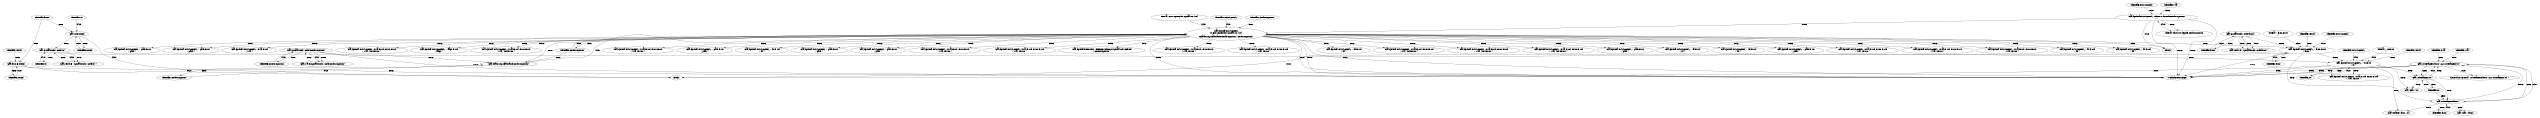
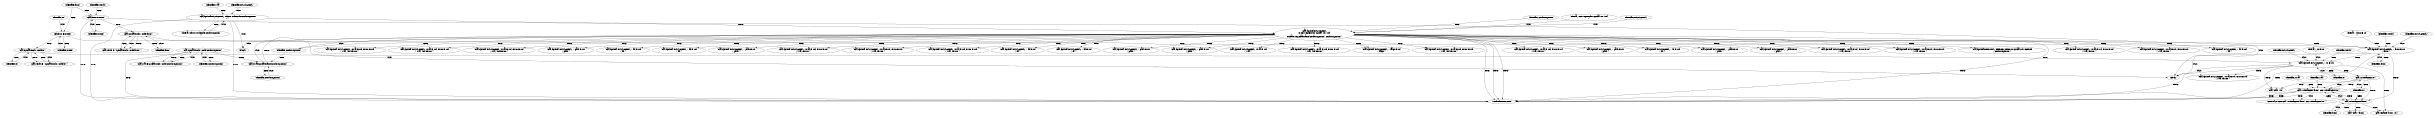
none -> (116, 25)
(77, 34) -> (62, 34)
(509, 64) -> (268, 64)
(2423, 69) -> none
